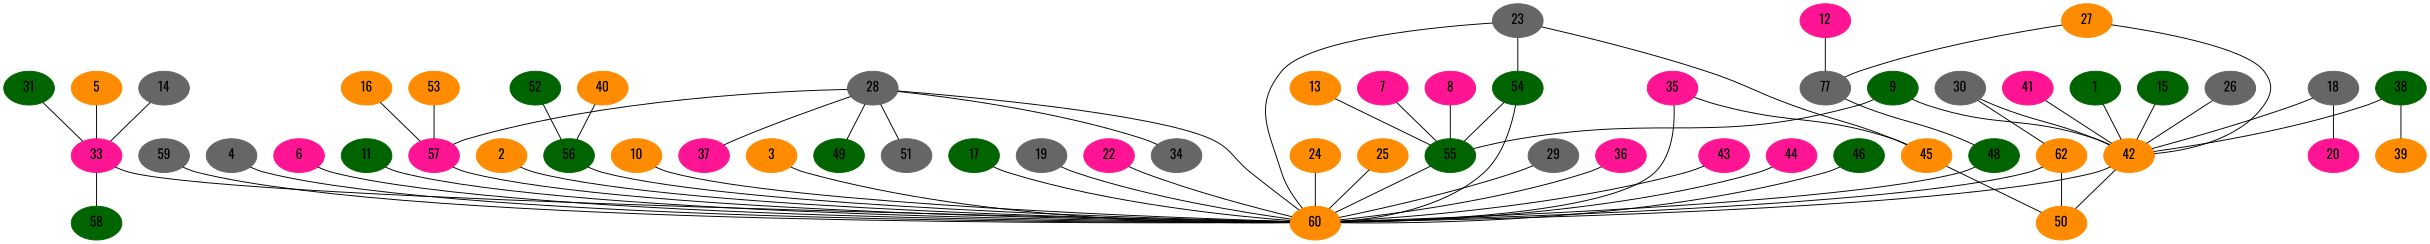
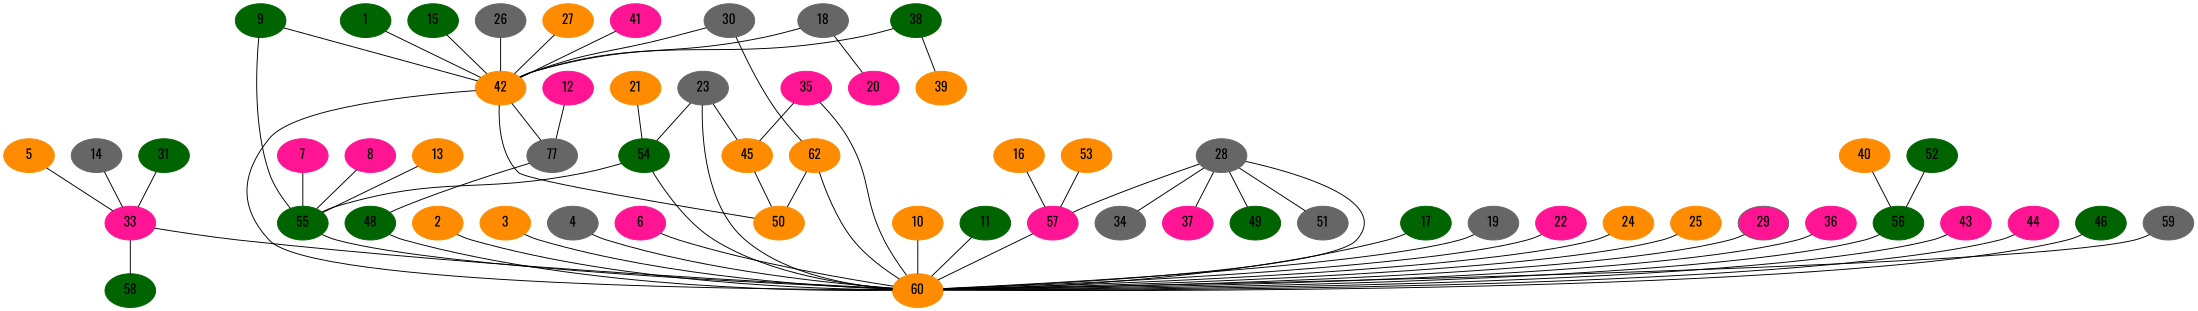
(1952, 46) -> (526, 122)
none -> (636, 88)
(1553, 156) -> (1763, 223)
